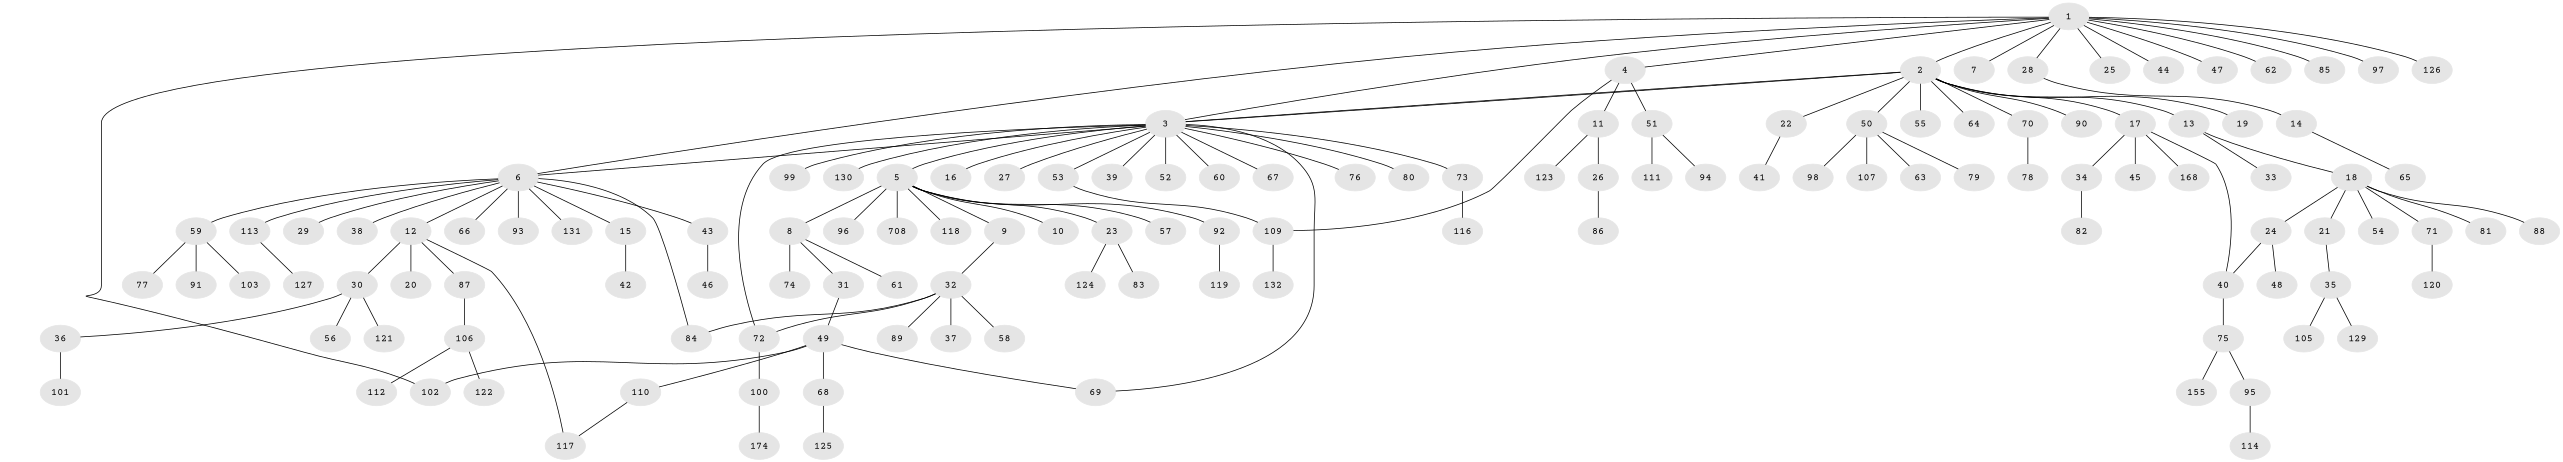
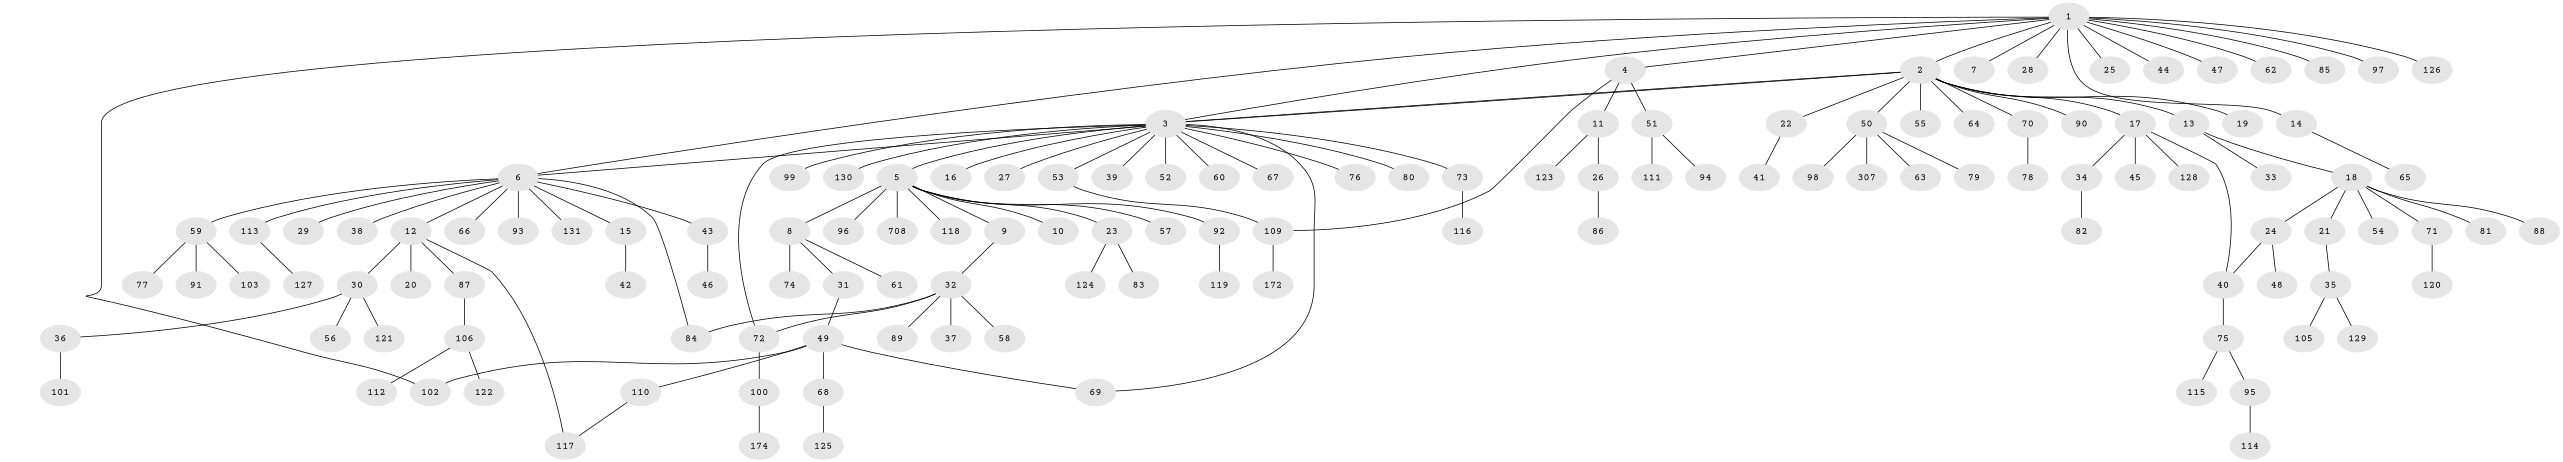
(2175, 96) -> (2095, 91)
(1867, 178) -> (1867, 178)
(2189, 178) -> (2189, 178)
(1273, 285) -> (1273, 285)
(2196, 392) -> (2196, 392)
